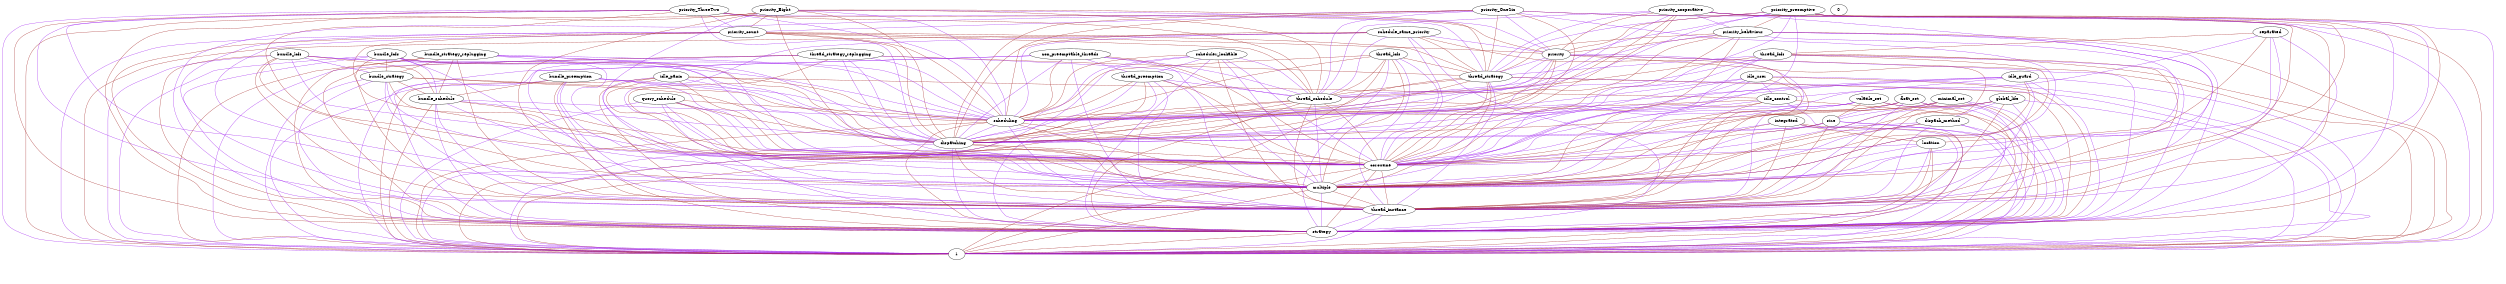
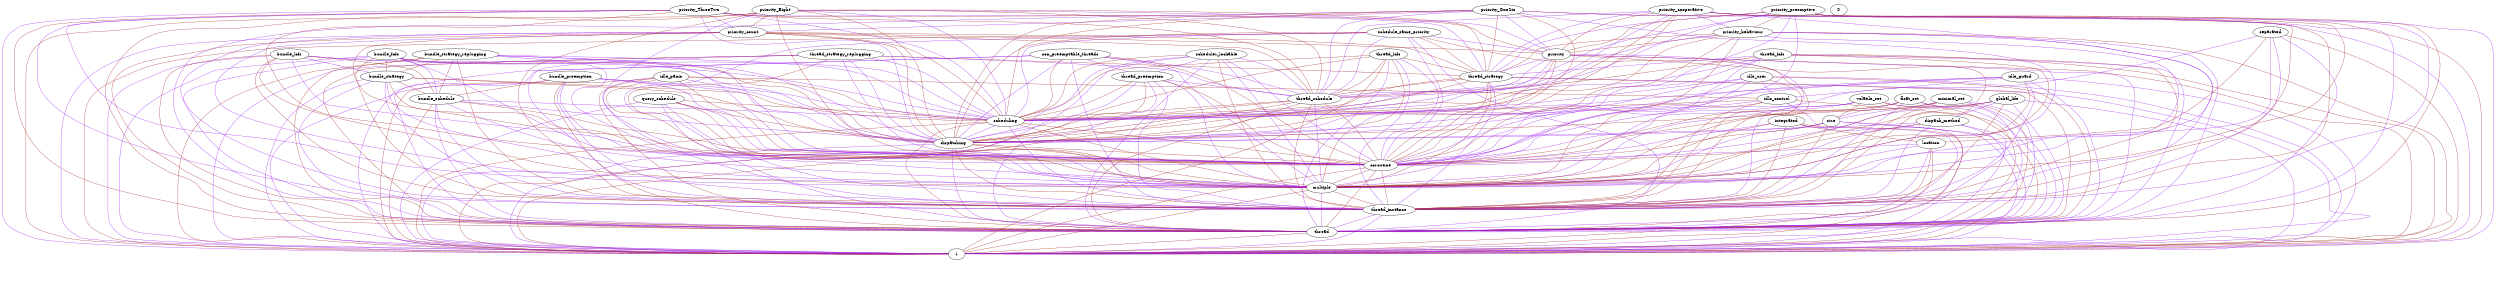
(2022, 43) -> (1857, 249)
(1322, 232) -> (1322, 232)
